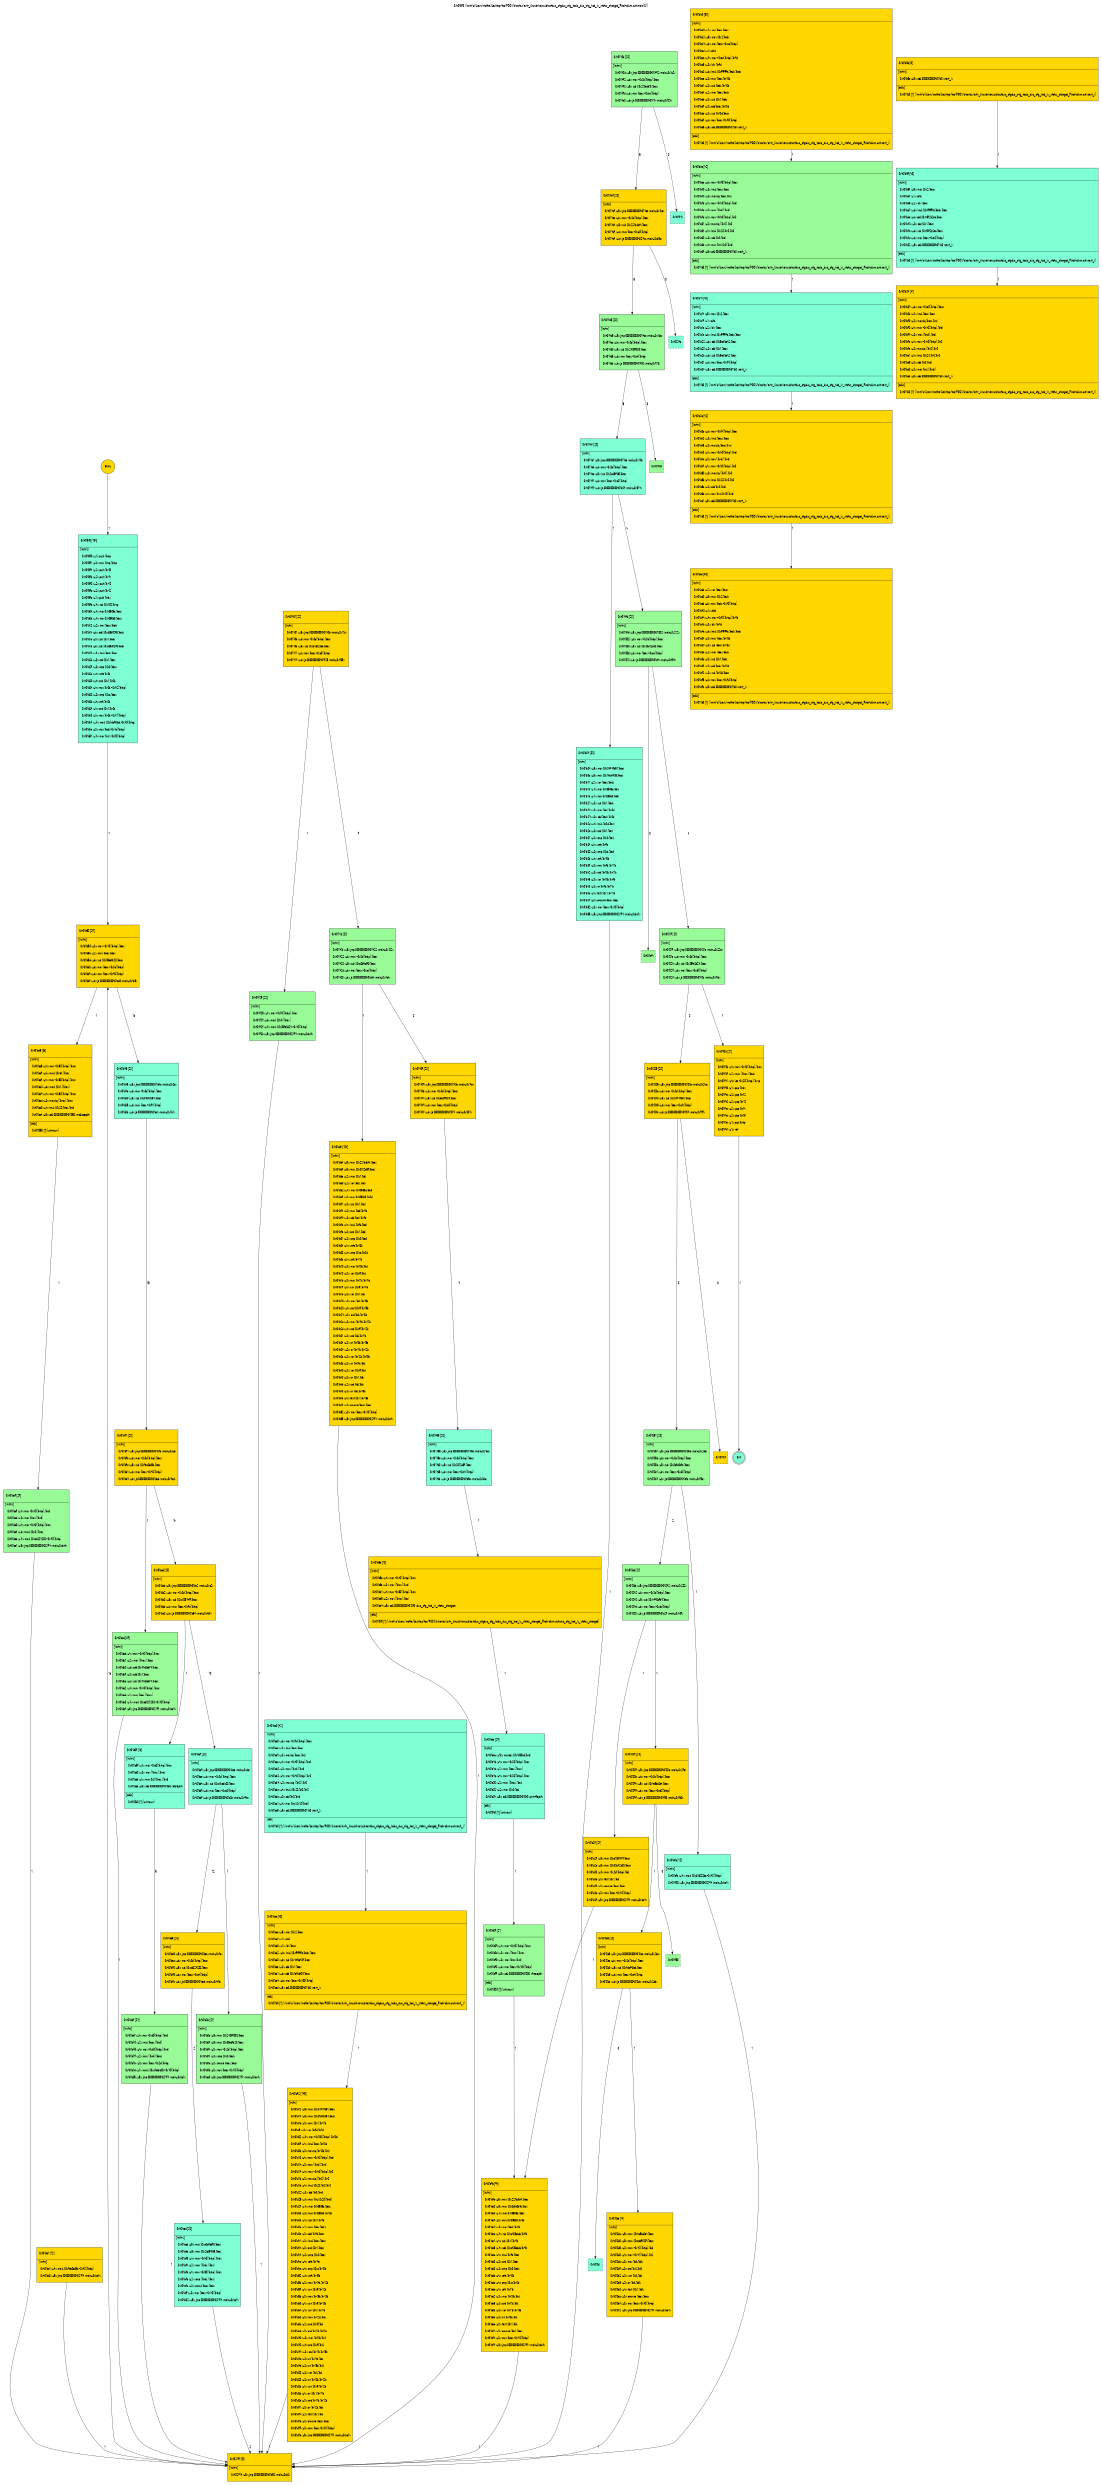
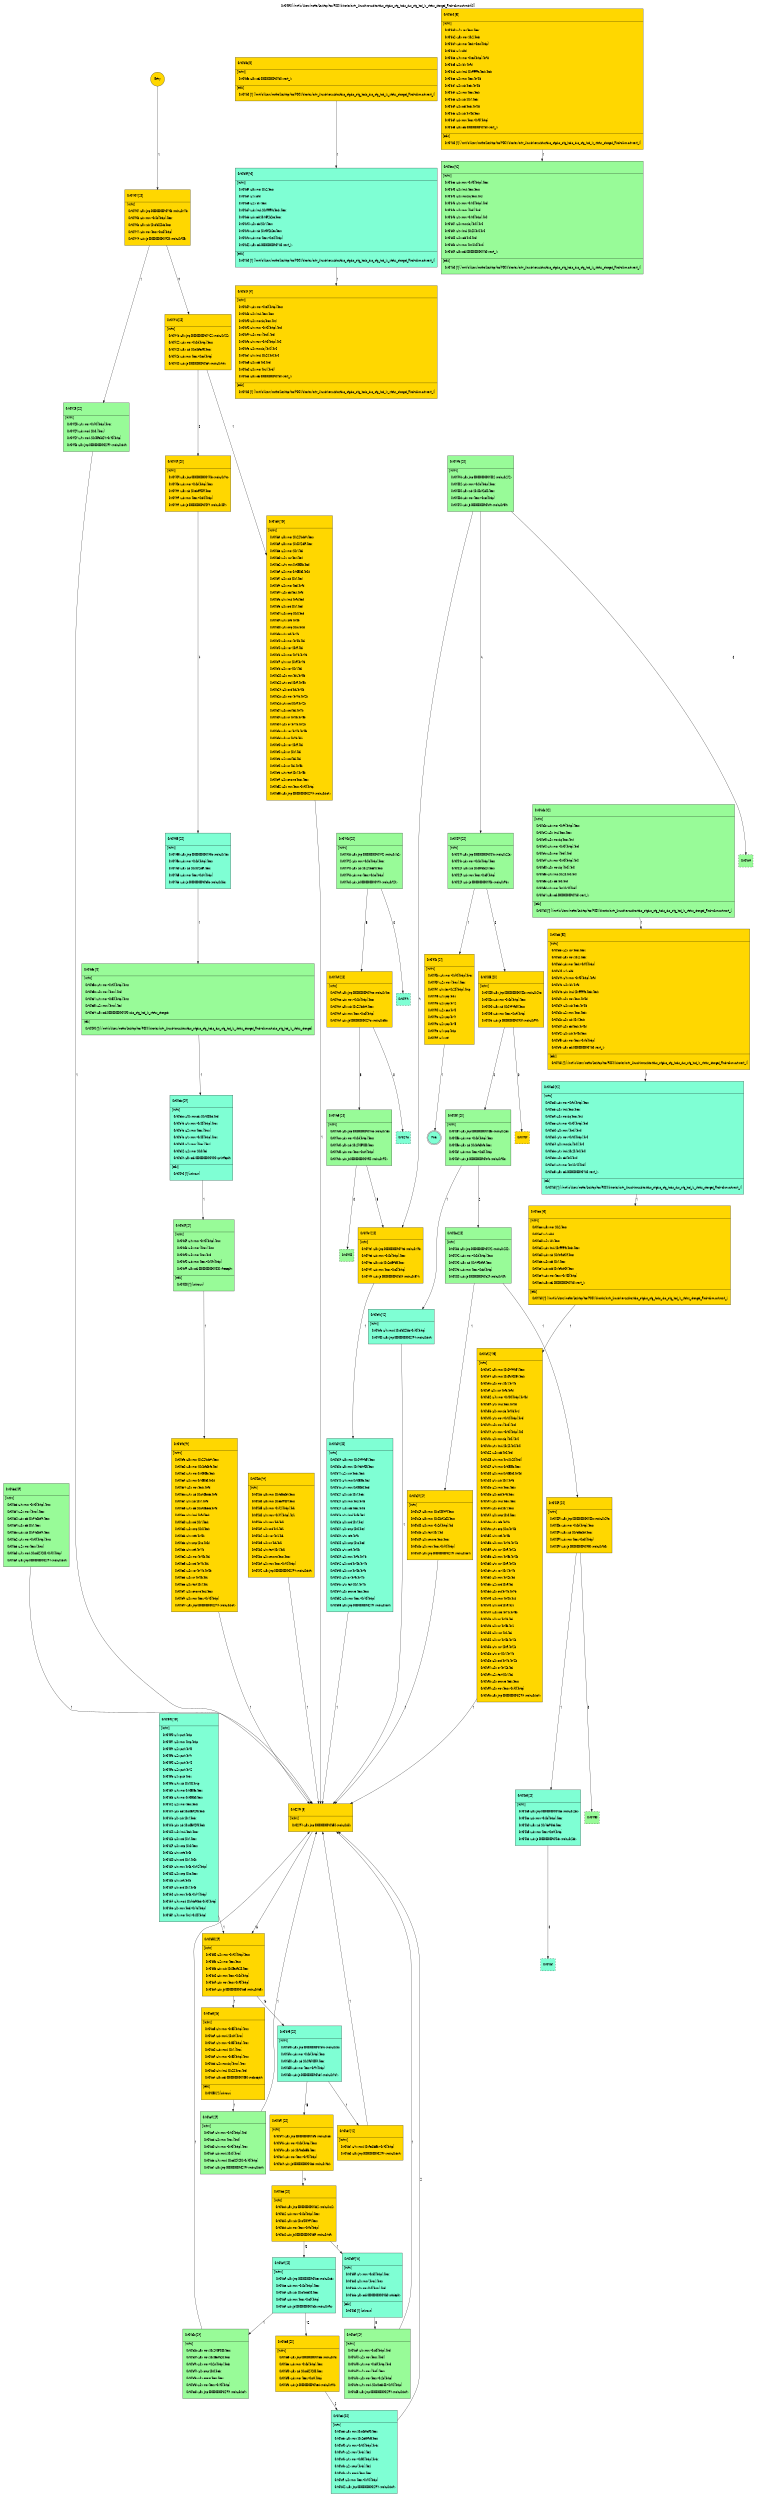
(791, 342) -> none
(613, 467) -> (391, 1255)
(791, 467) -> (634, 861)
(108, 503) -> (158, 137)
(630, 552) -> (418, 867)
(362, 956) -> (198, 342)
none -> (646, 1074)
(739, 1458) -> (434, 1138)
(146, 1558) -> none
(485, 1592) -> (198, 999)
(629, 1960) -> (548, 1818)
(552, 2039) -> (411, 1692)
(634, 2099) -> none
none -> (343, 2103)
